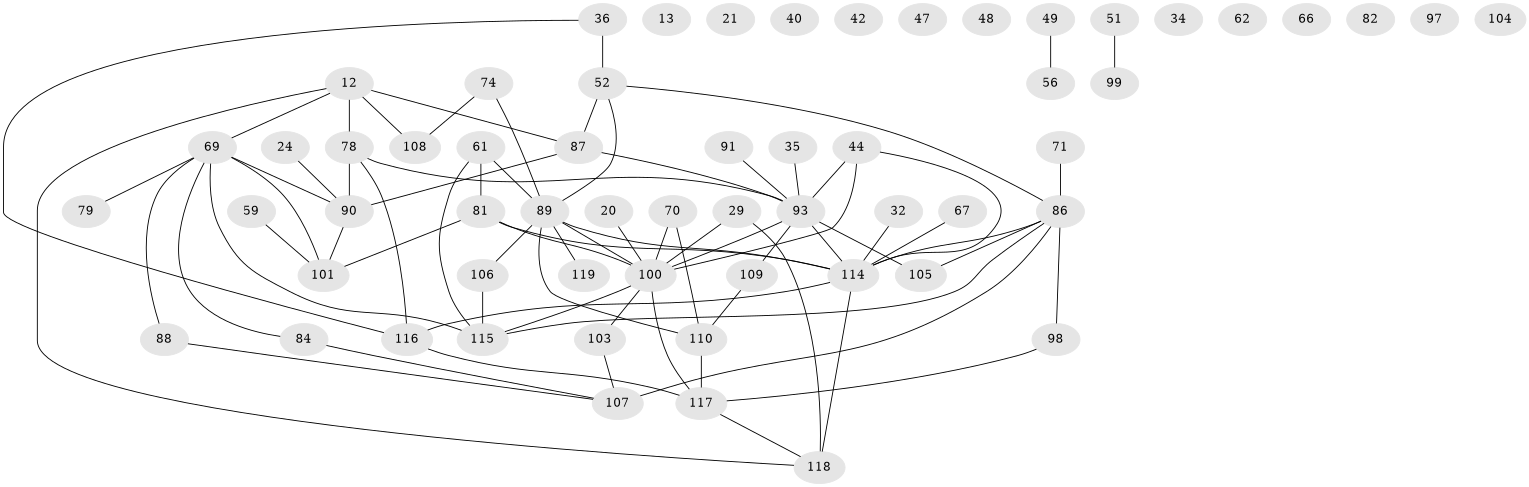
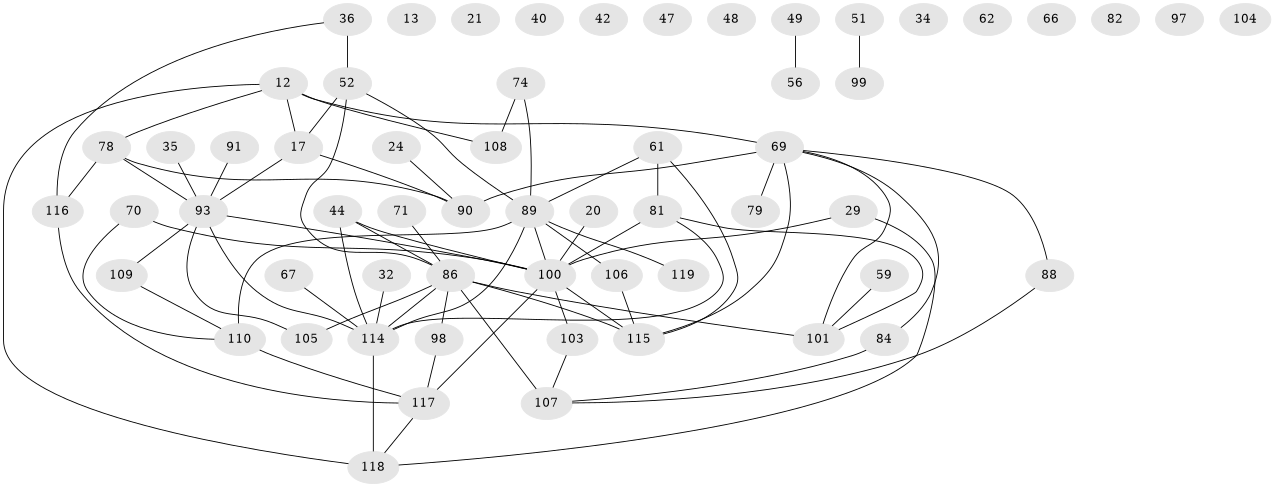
(579, 148) -> (299, 148)
(829, 180) -> (394, 243)
(337, 243) -> (617, 309)
(639, 304) -> none
